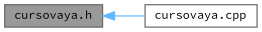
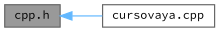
(54, 16) -> (32, 16)
